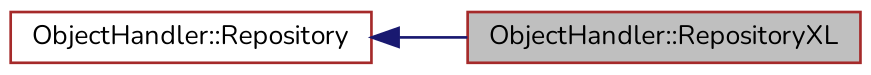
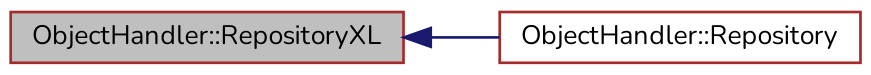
(433, 37) -> (465, 37)
